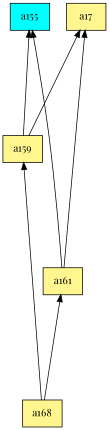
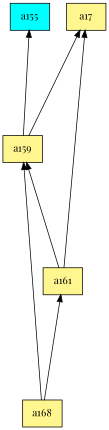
(51, 152) -> (44, 219)
